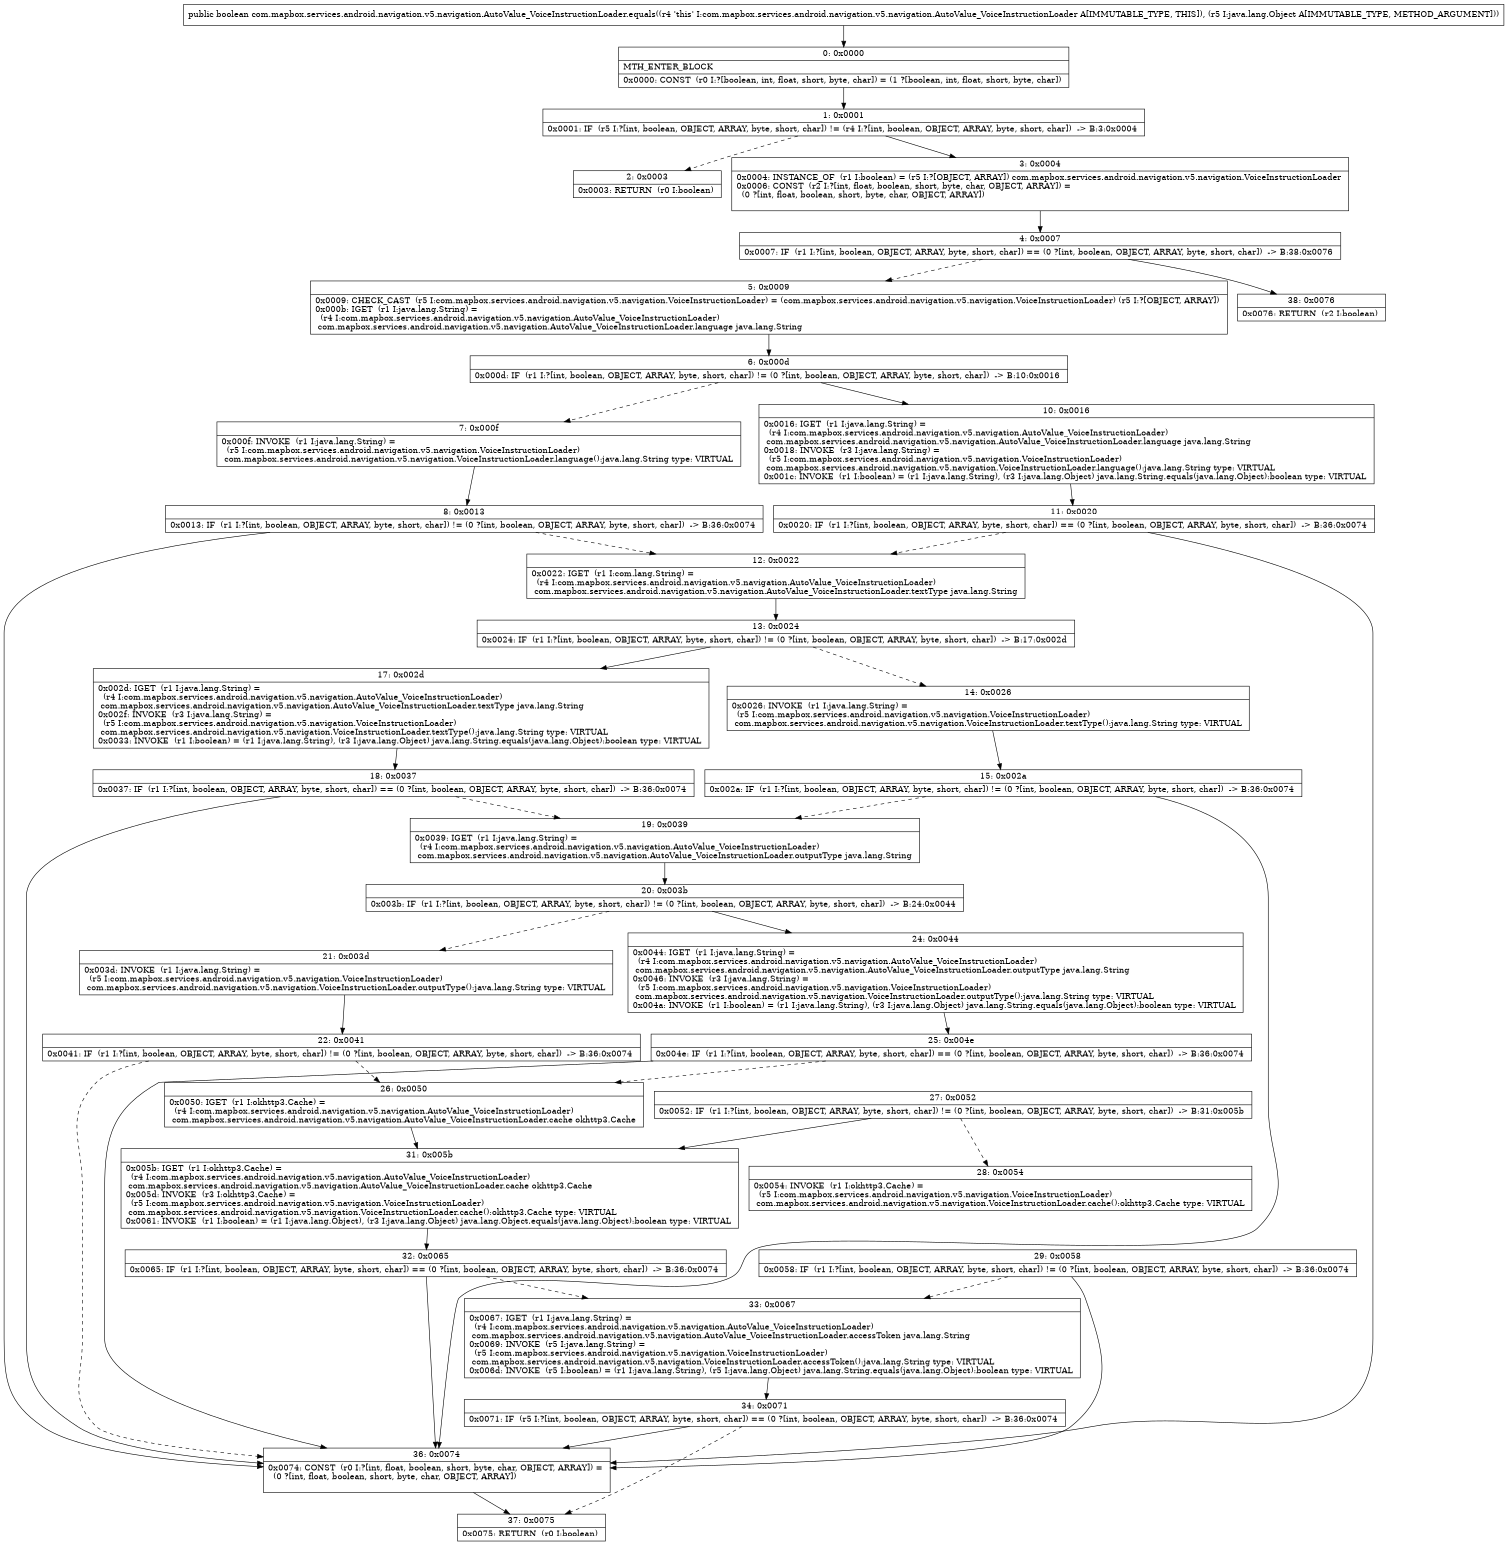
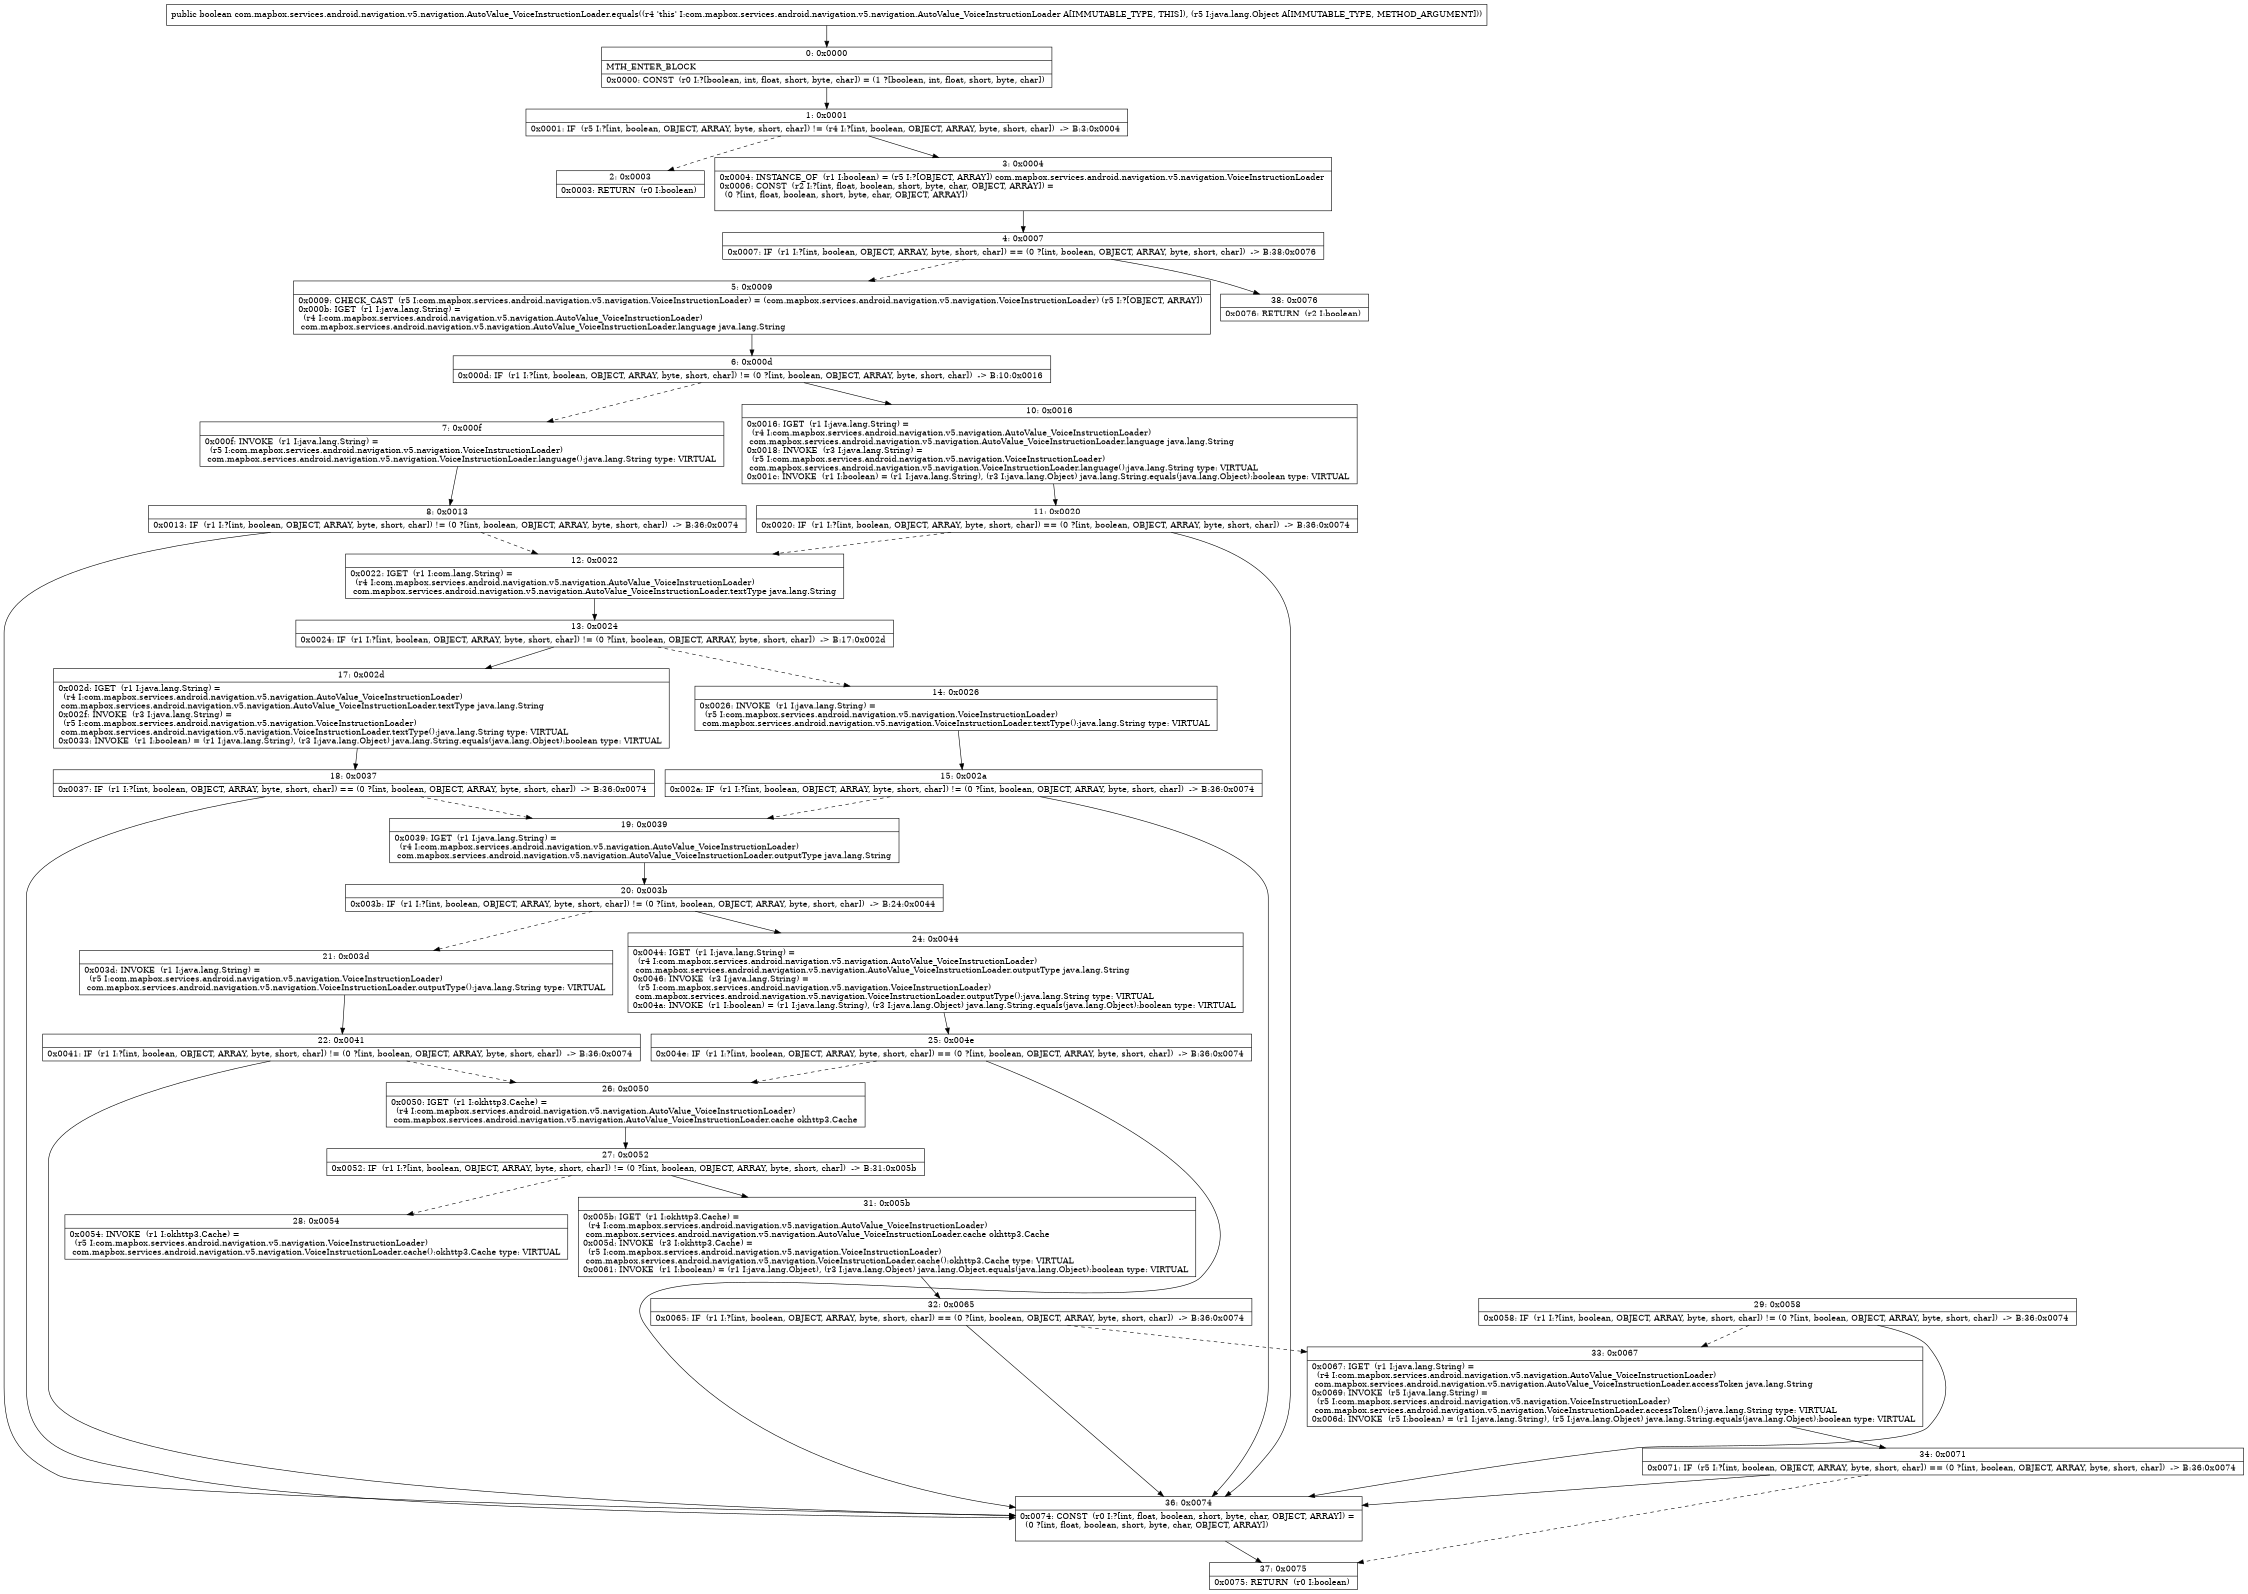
(413, 1135) -> (626, 1135)
(82, 1308) -> (280, 1469)
